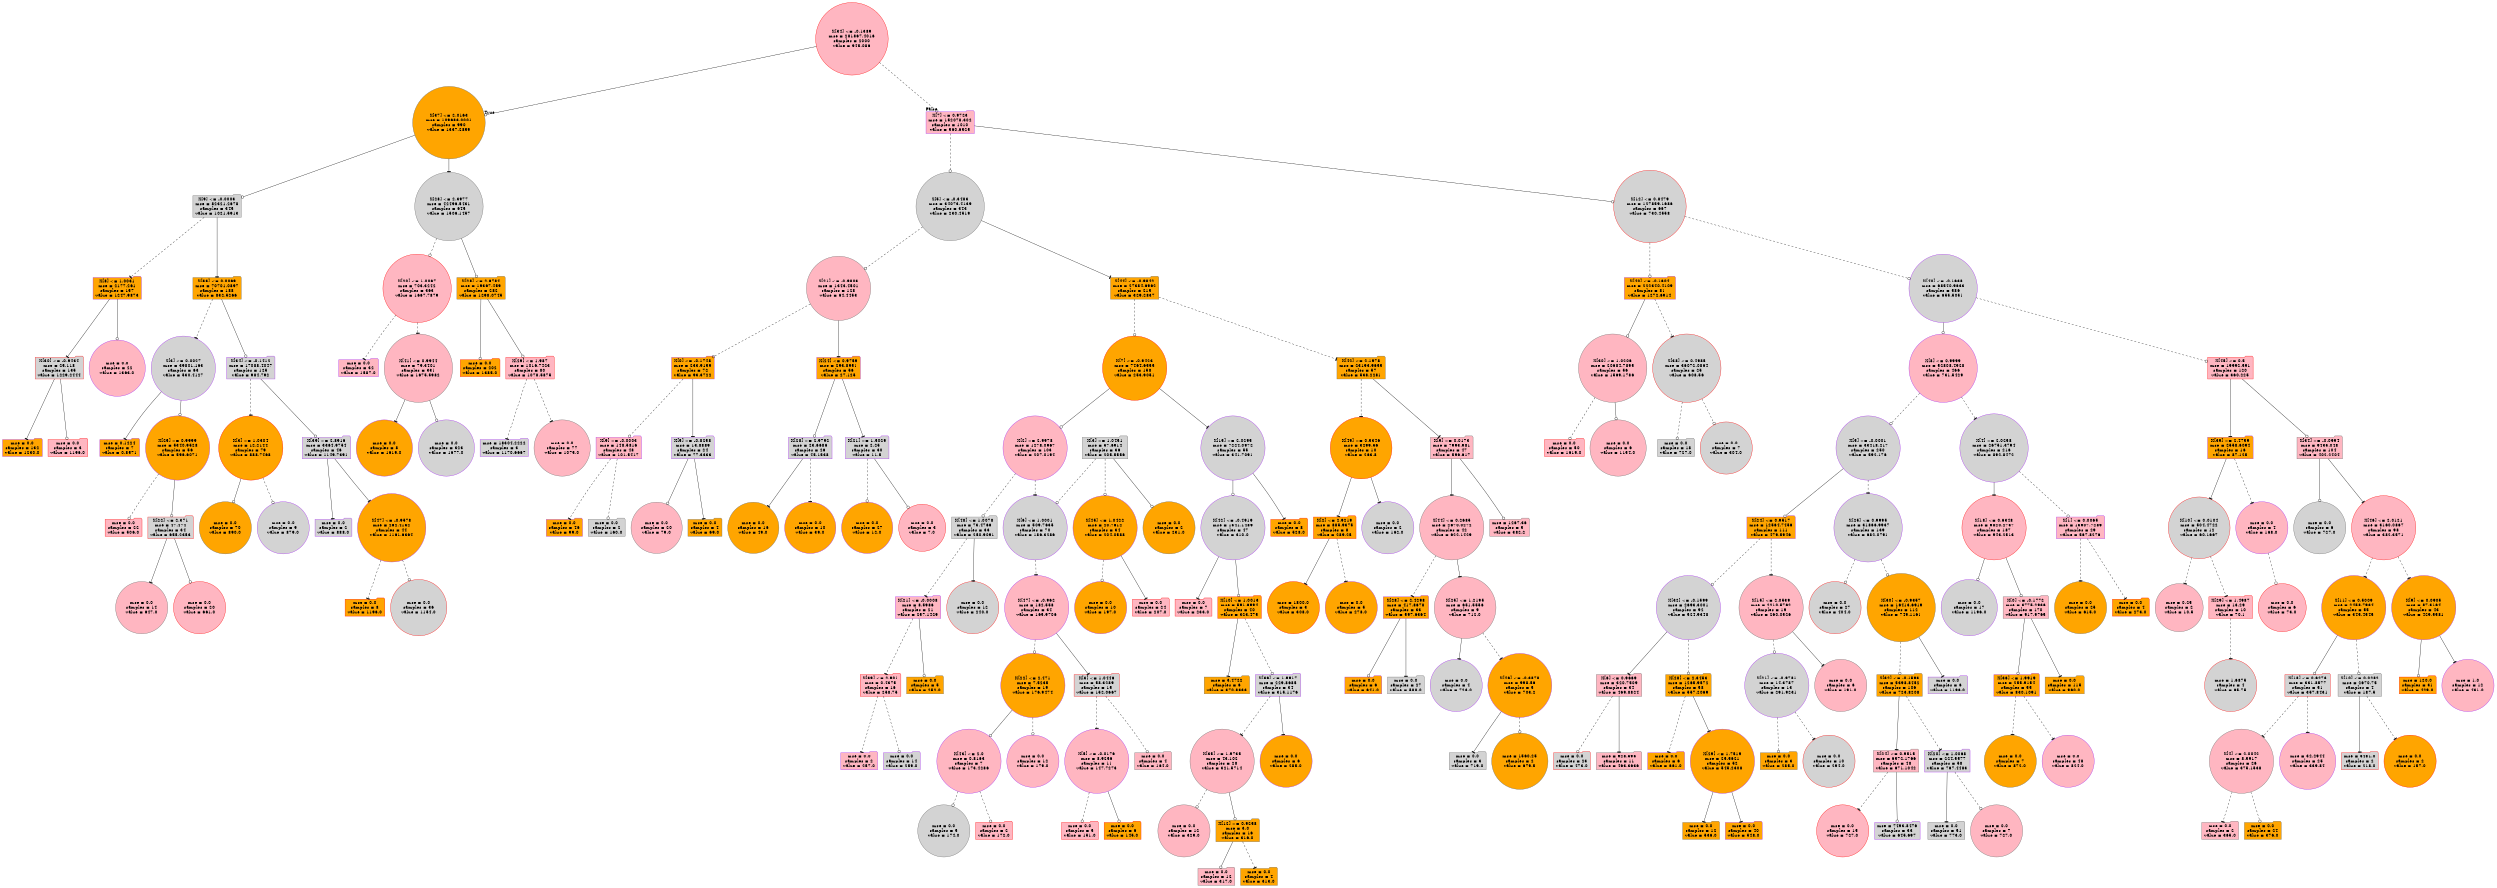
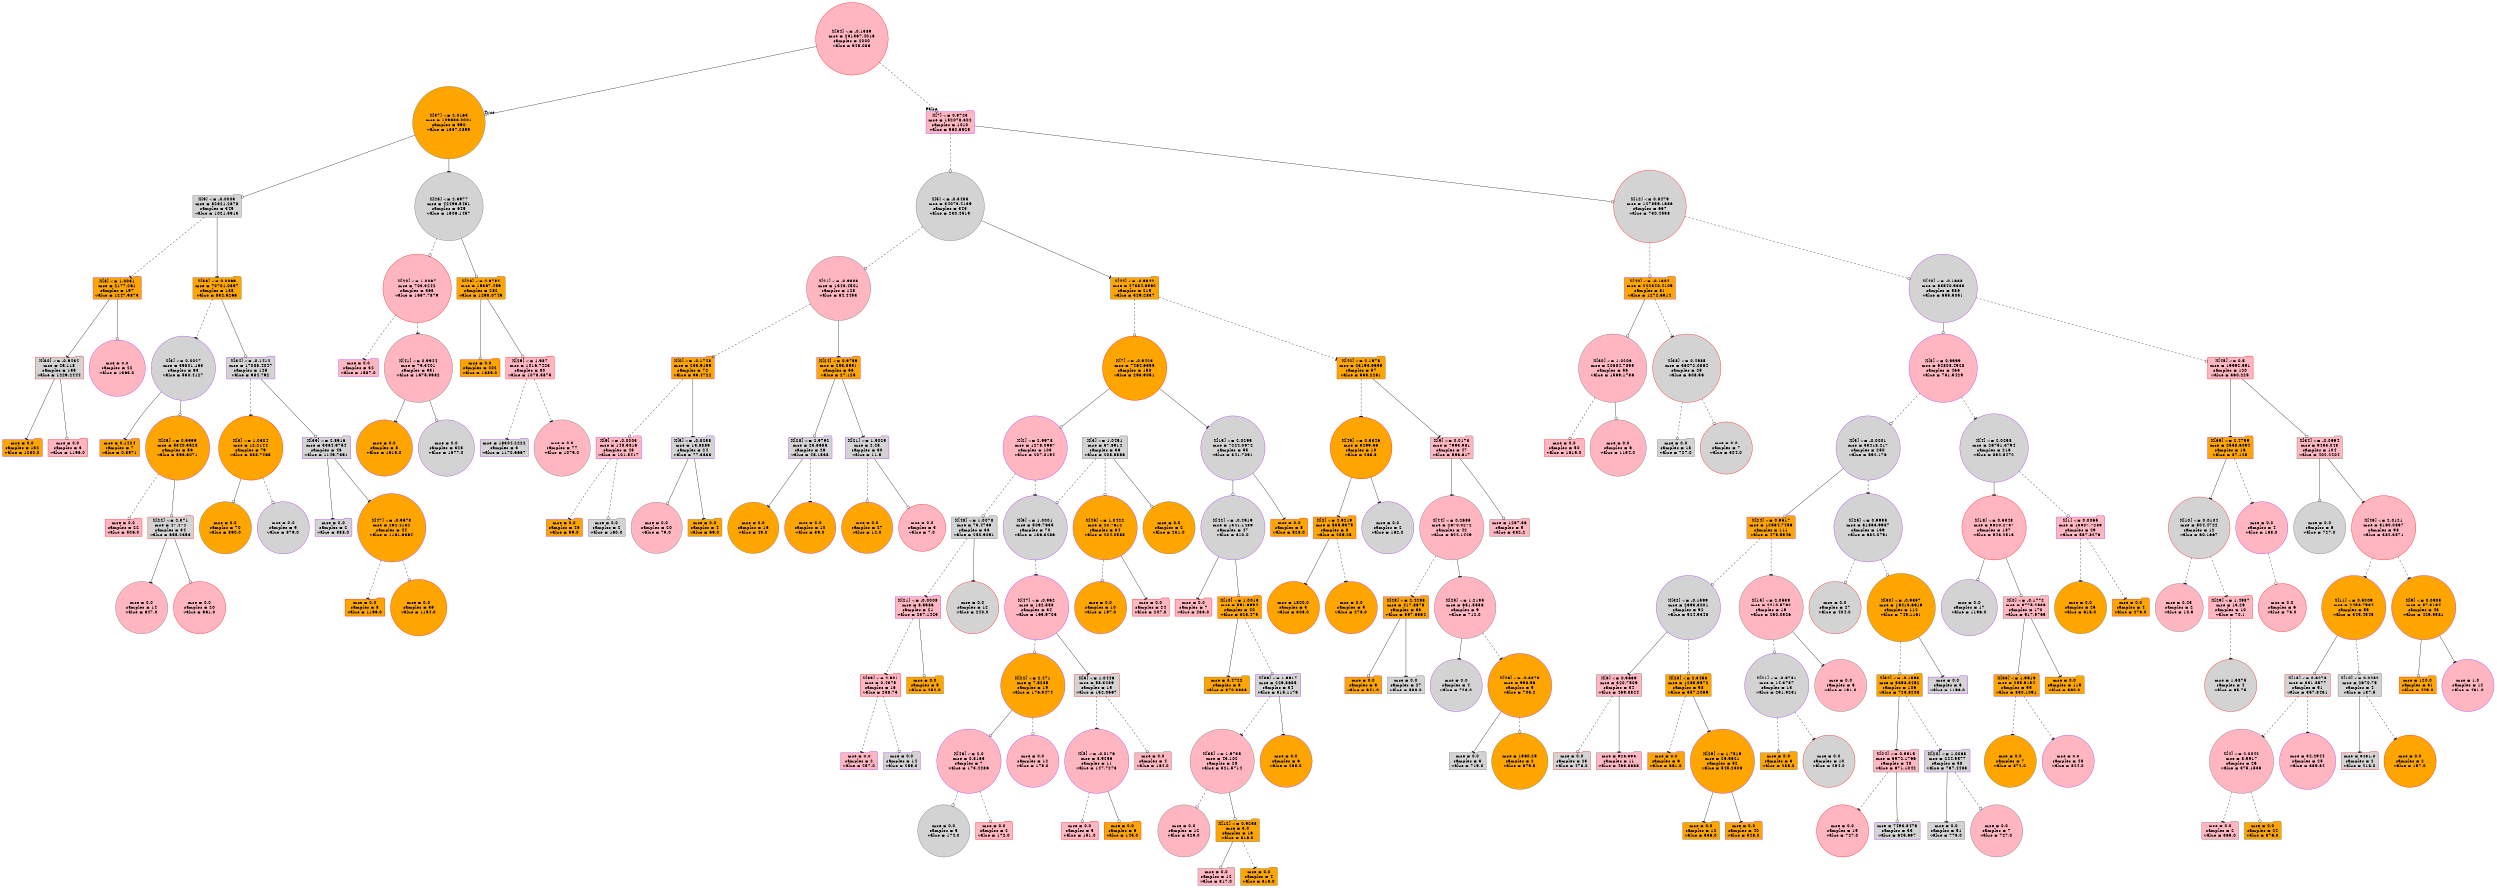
(693, 368) -> (693, 368)
(419, 608) -> (419, 608)
